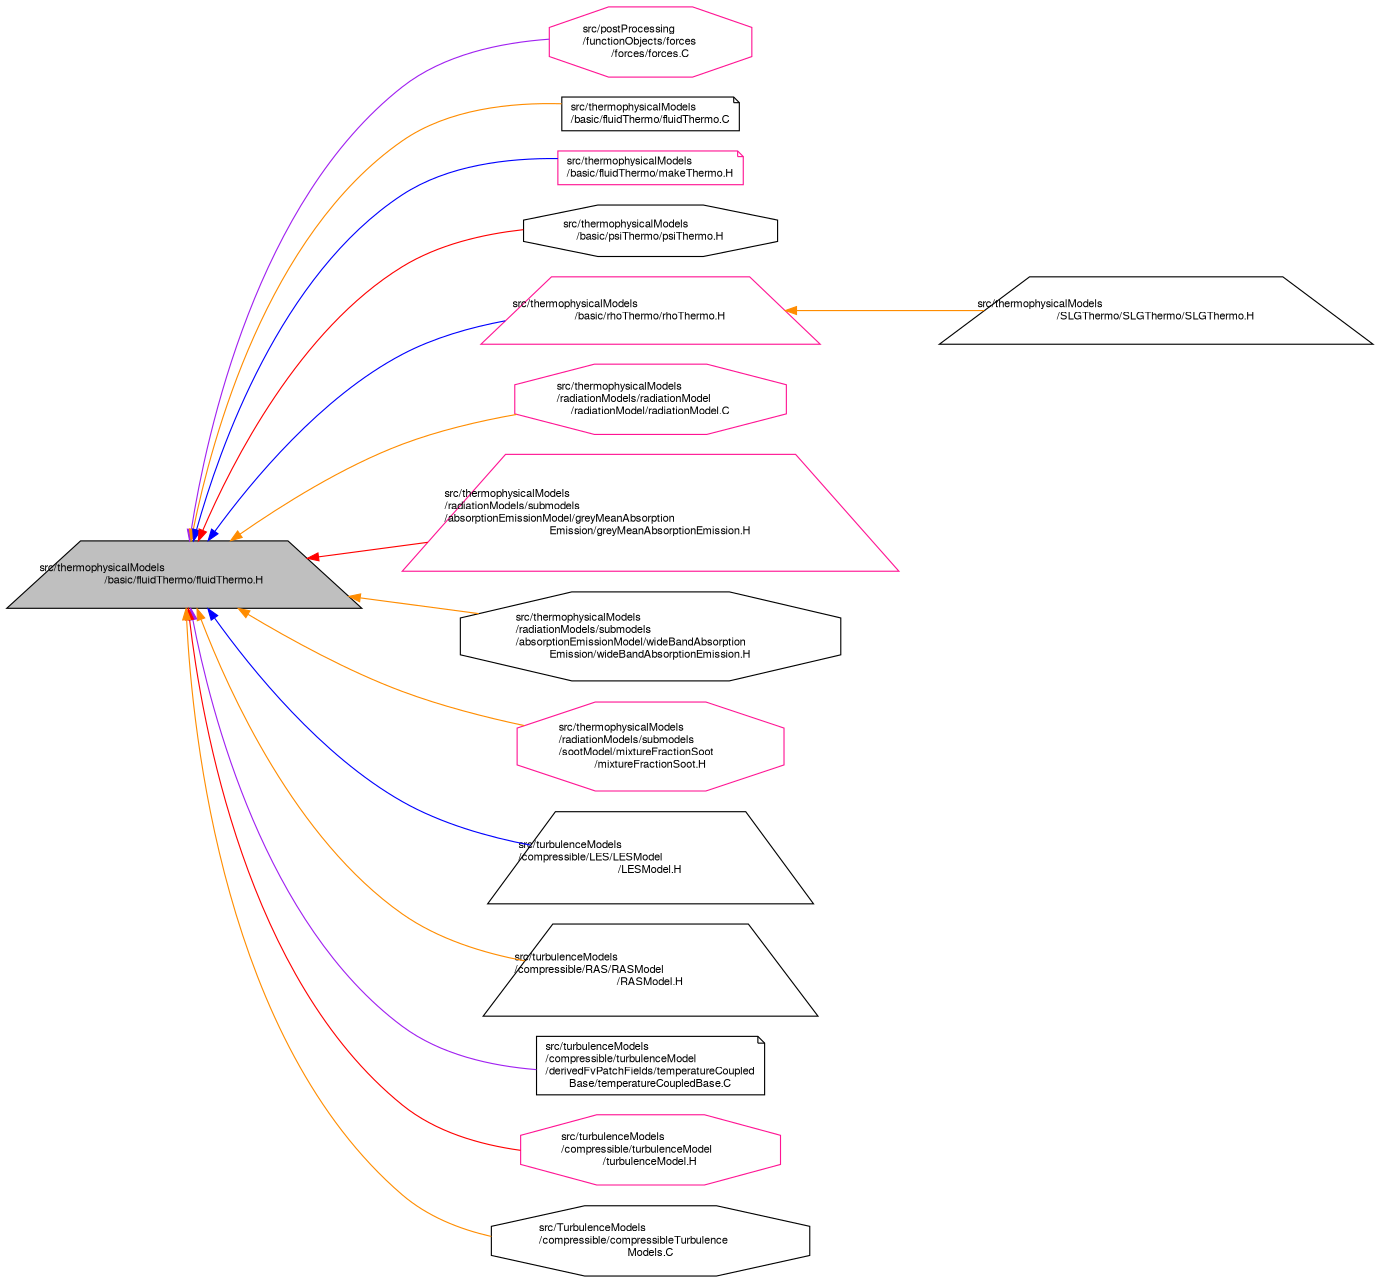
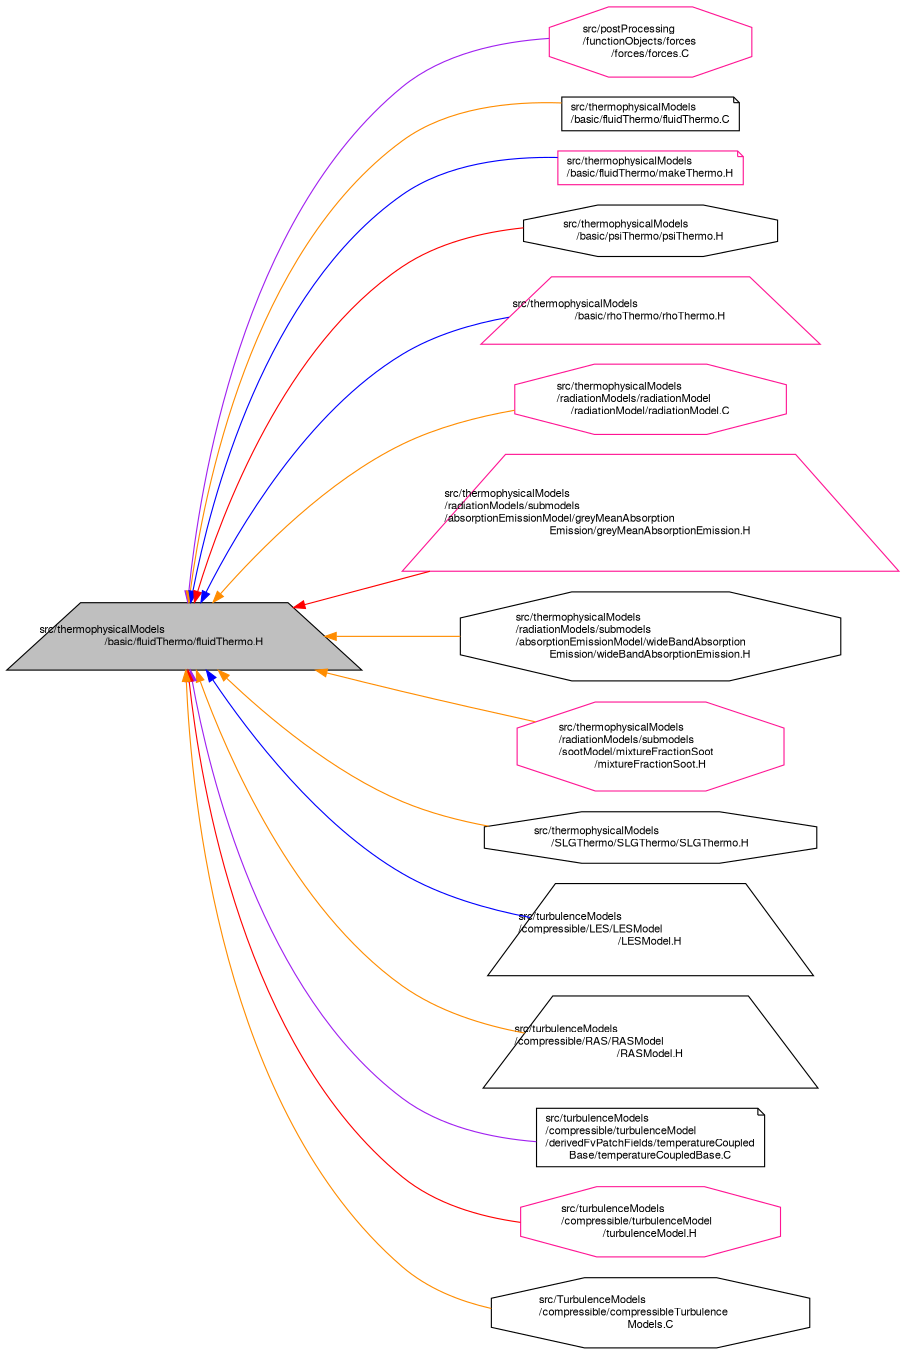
(891, 311) -> (347, 772)
(1156, 311) -> (651, 838)
